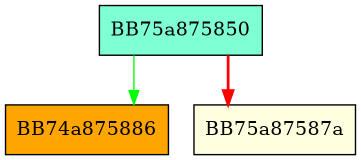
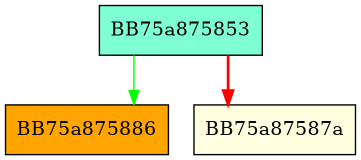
(181, 30) -> (181, 30)
(87, 130) -> (87, 130)
